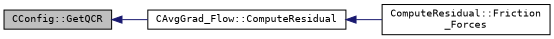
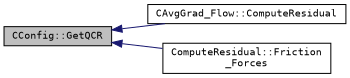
(369, 20) -> (142, 46)
